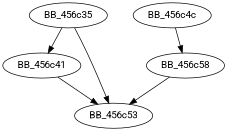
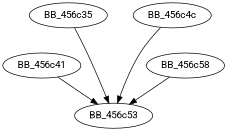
(57, 37) -> none
(178, 37) -> (136, 60)
